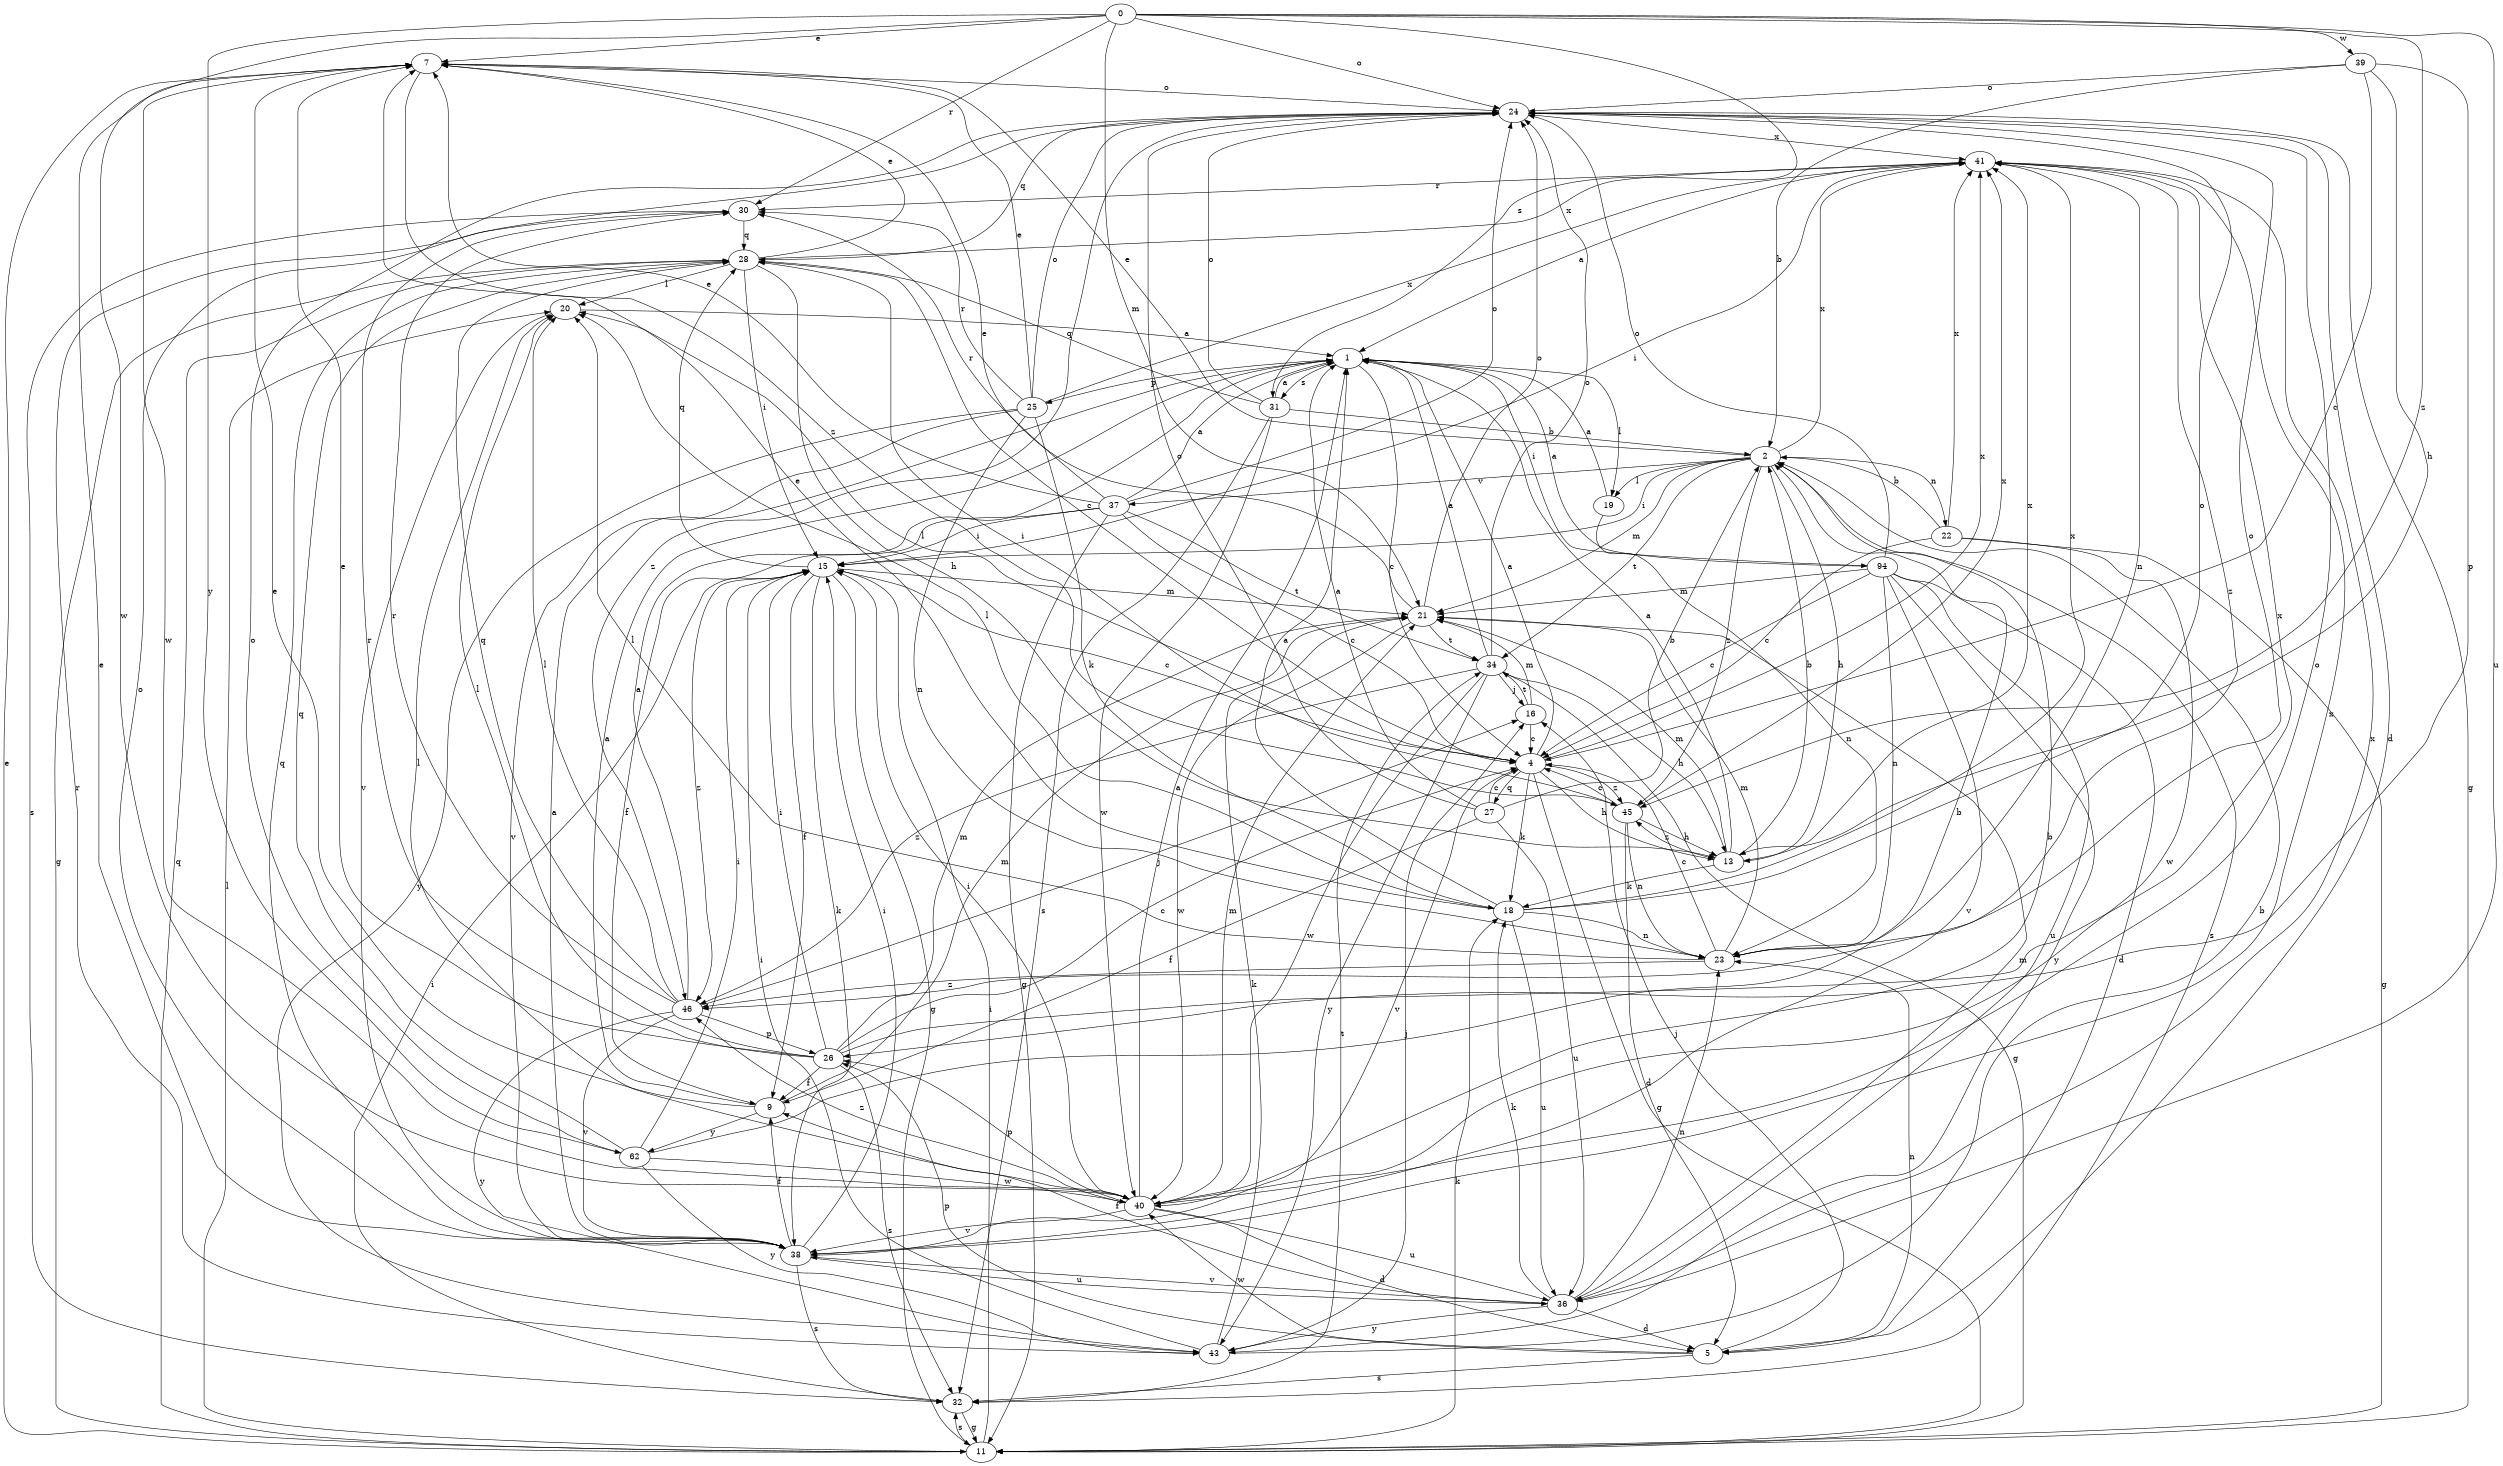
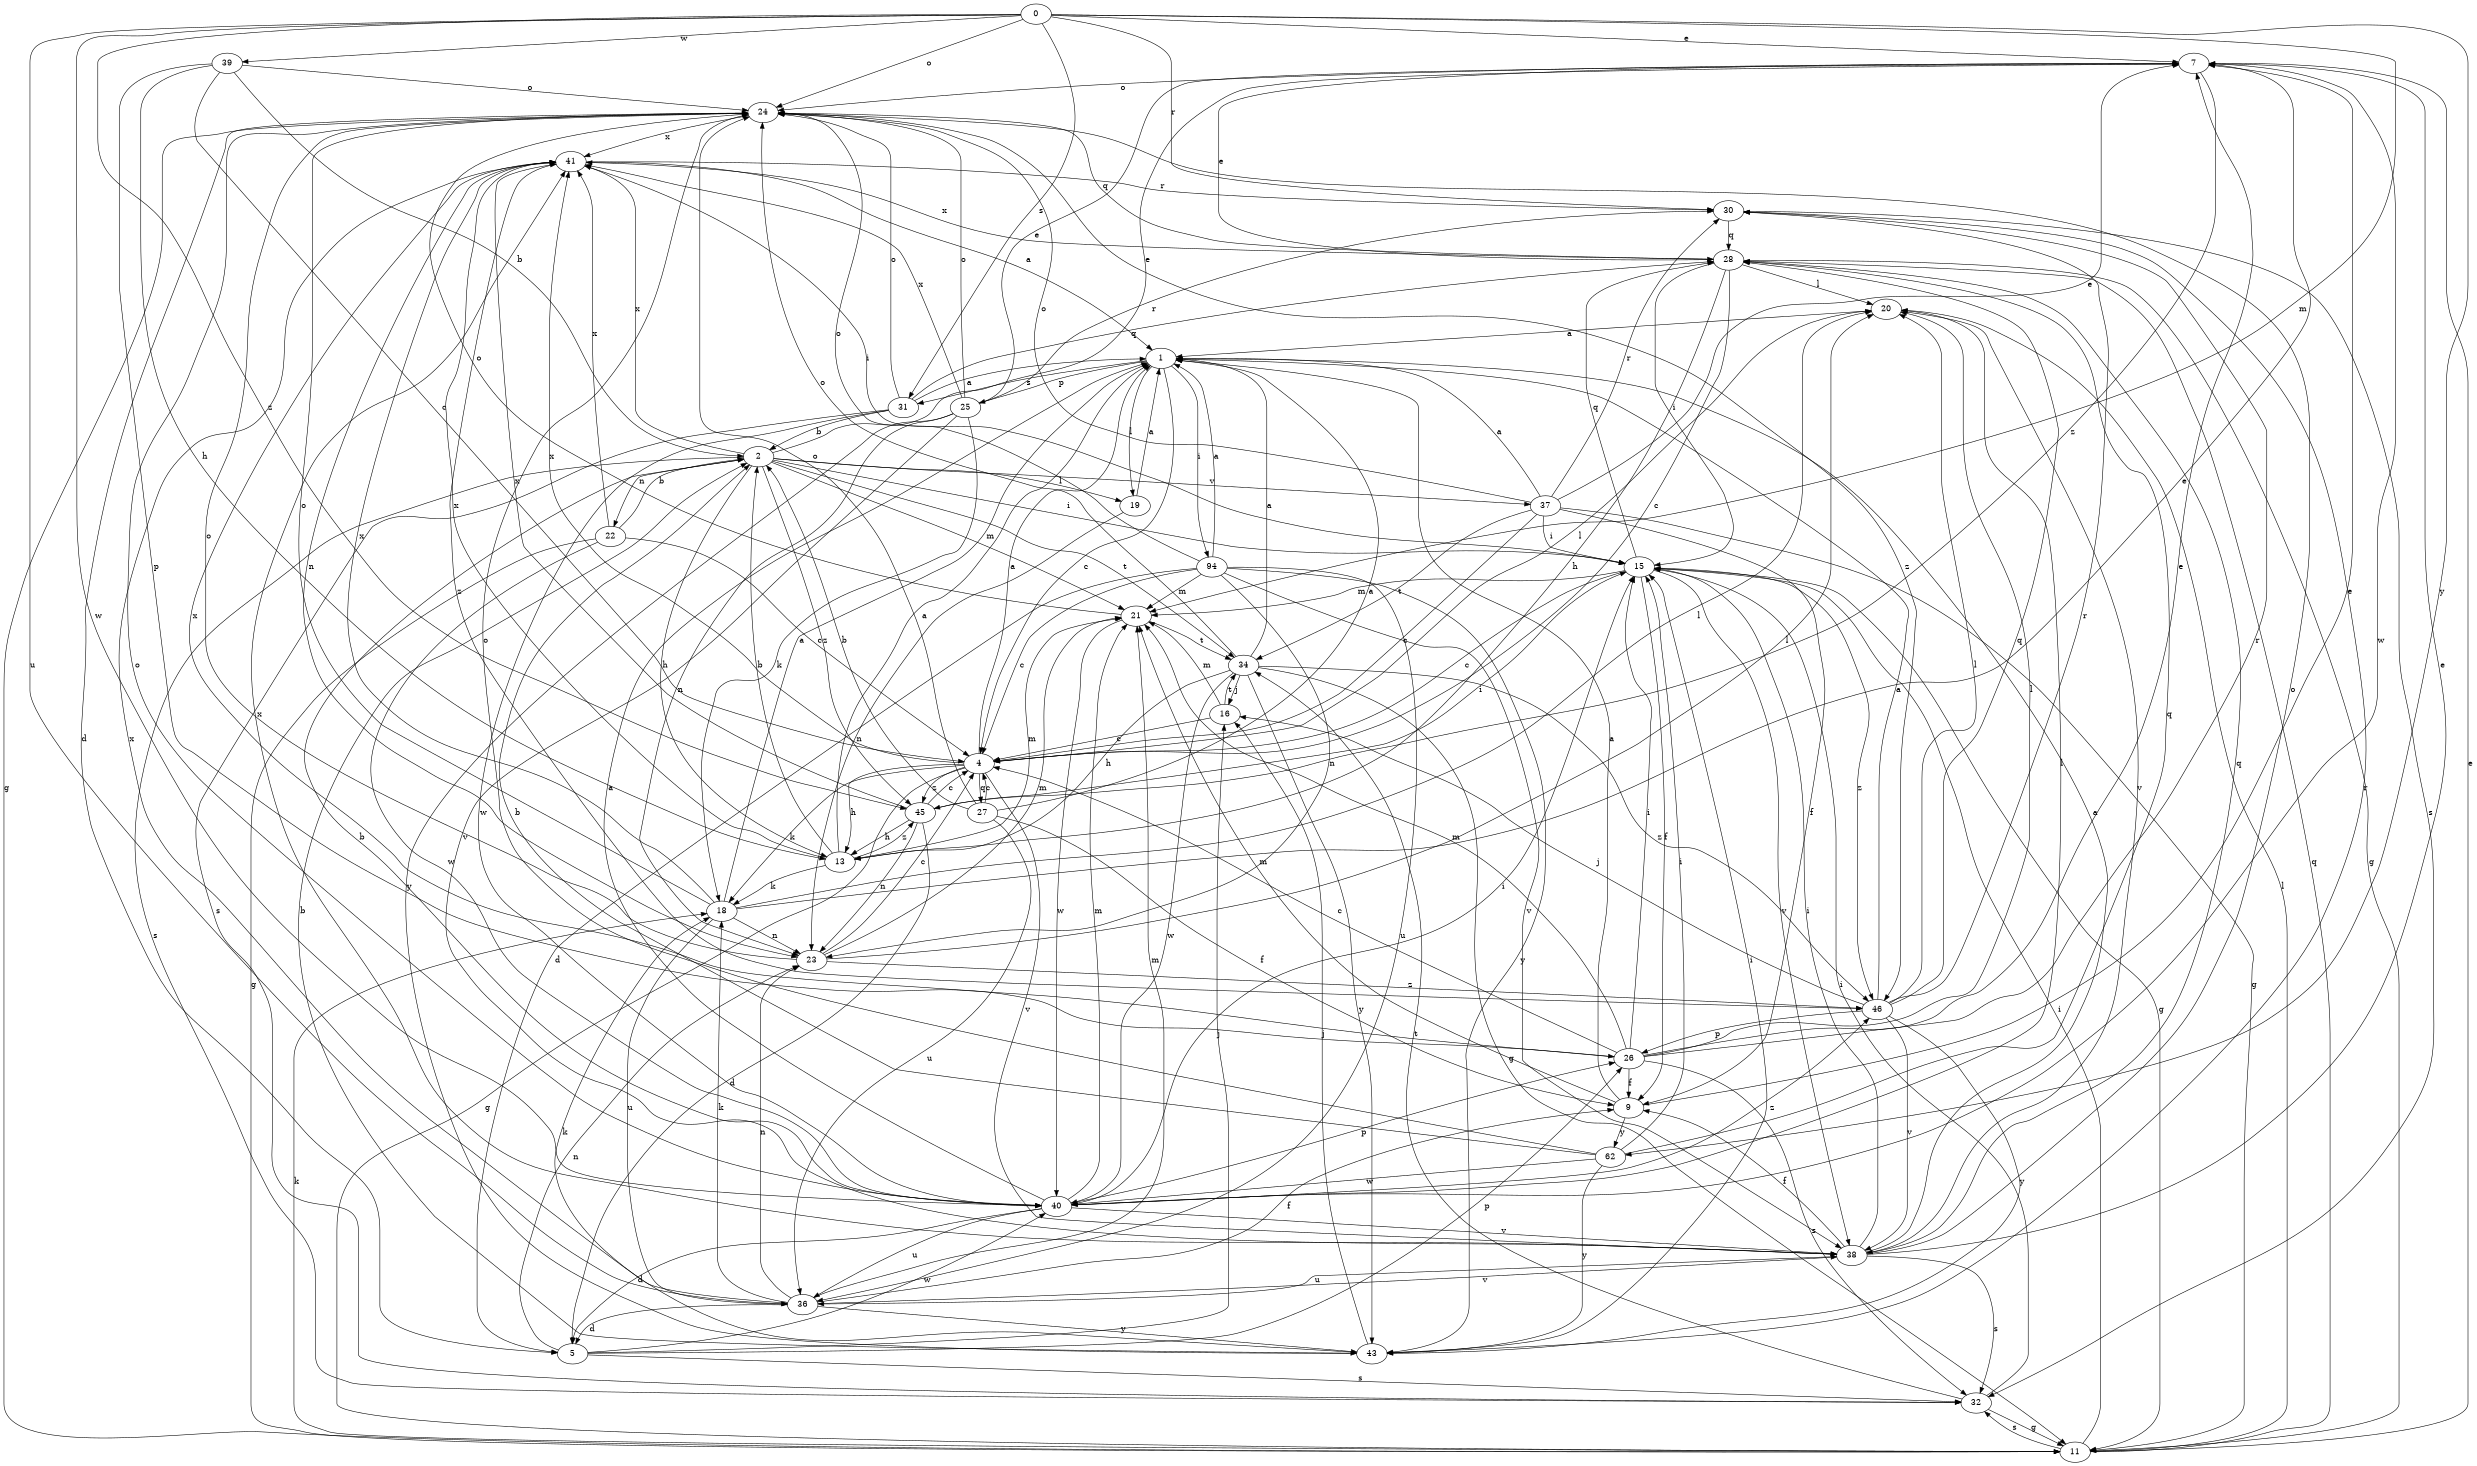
(976, 279) -> none
(1111, 606) -> (1305, 757)
(839, 911) -> (1784, 911)
(1243, 928) -> (744, 1328)
